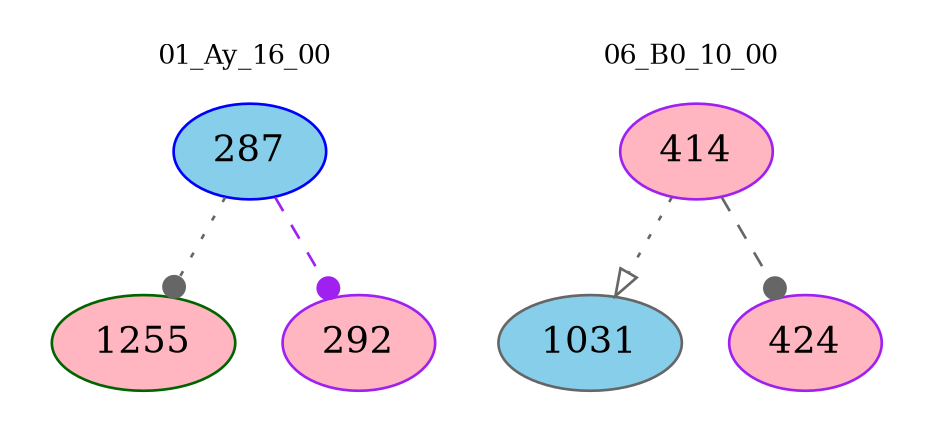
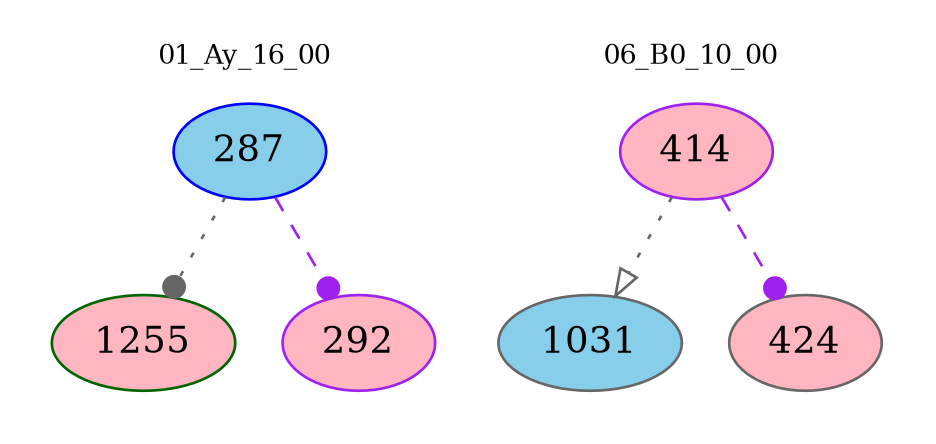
(746, 238) -> (746, 238)
(805, 343) -> (805, 343)
